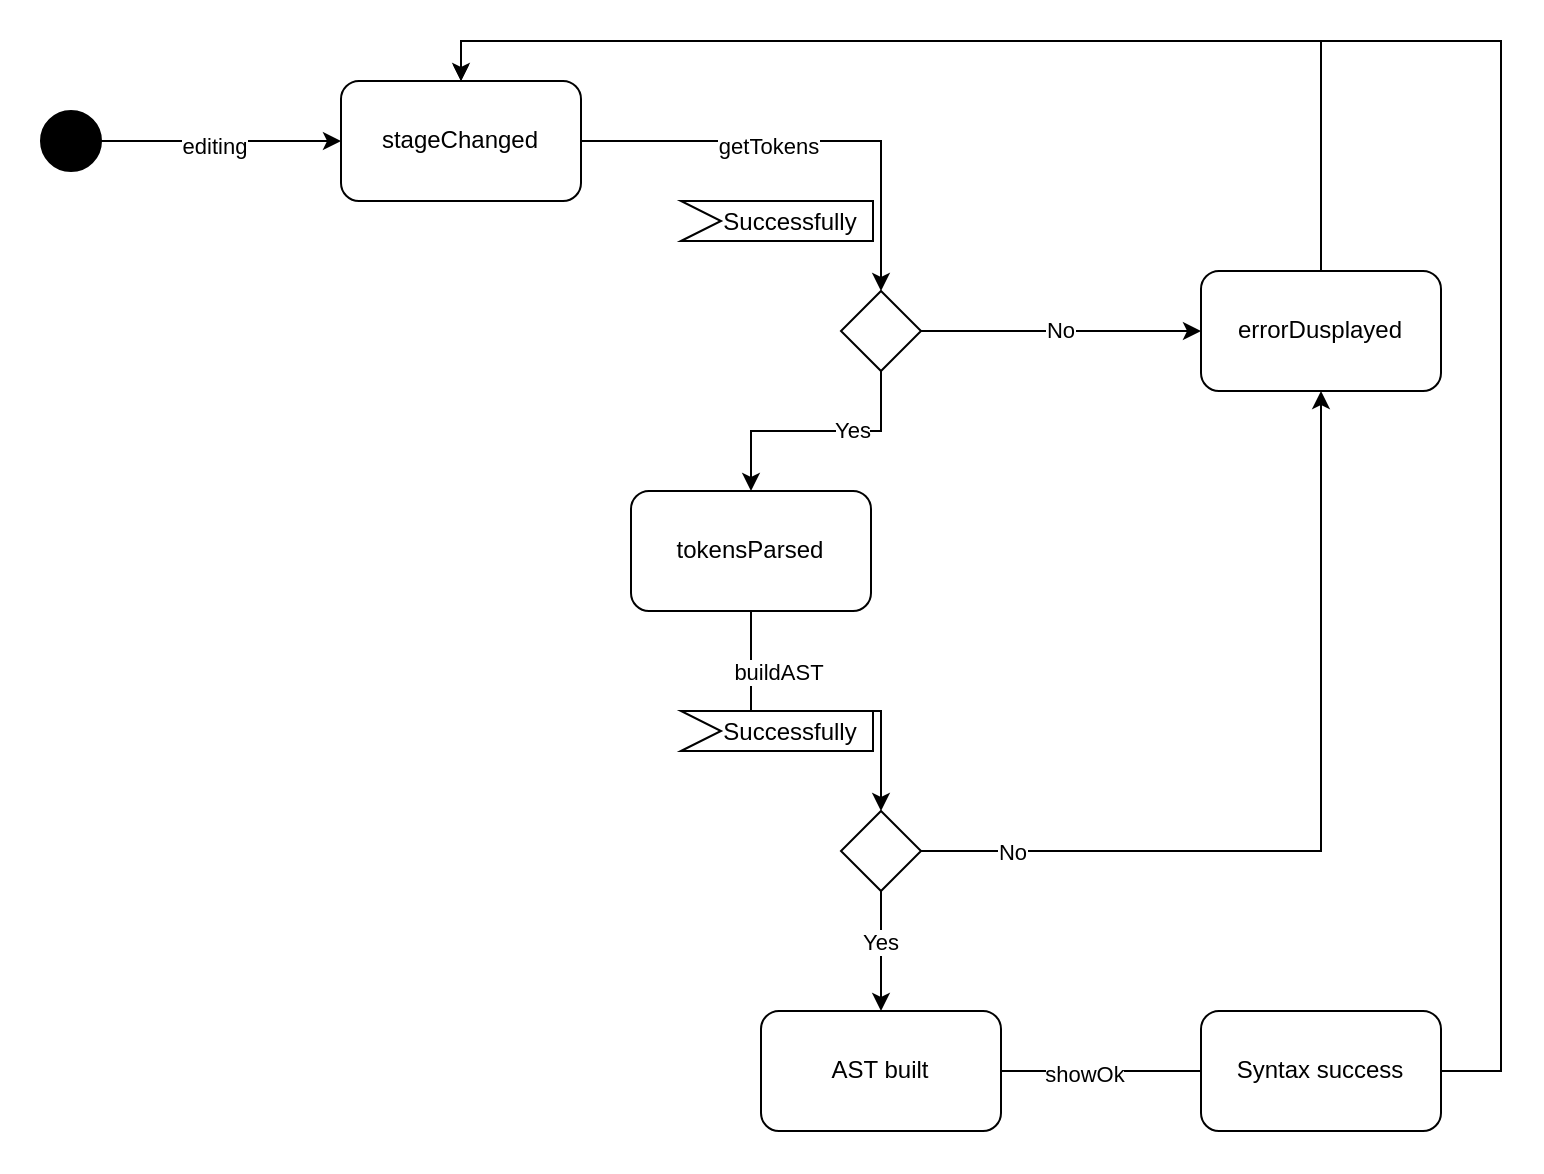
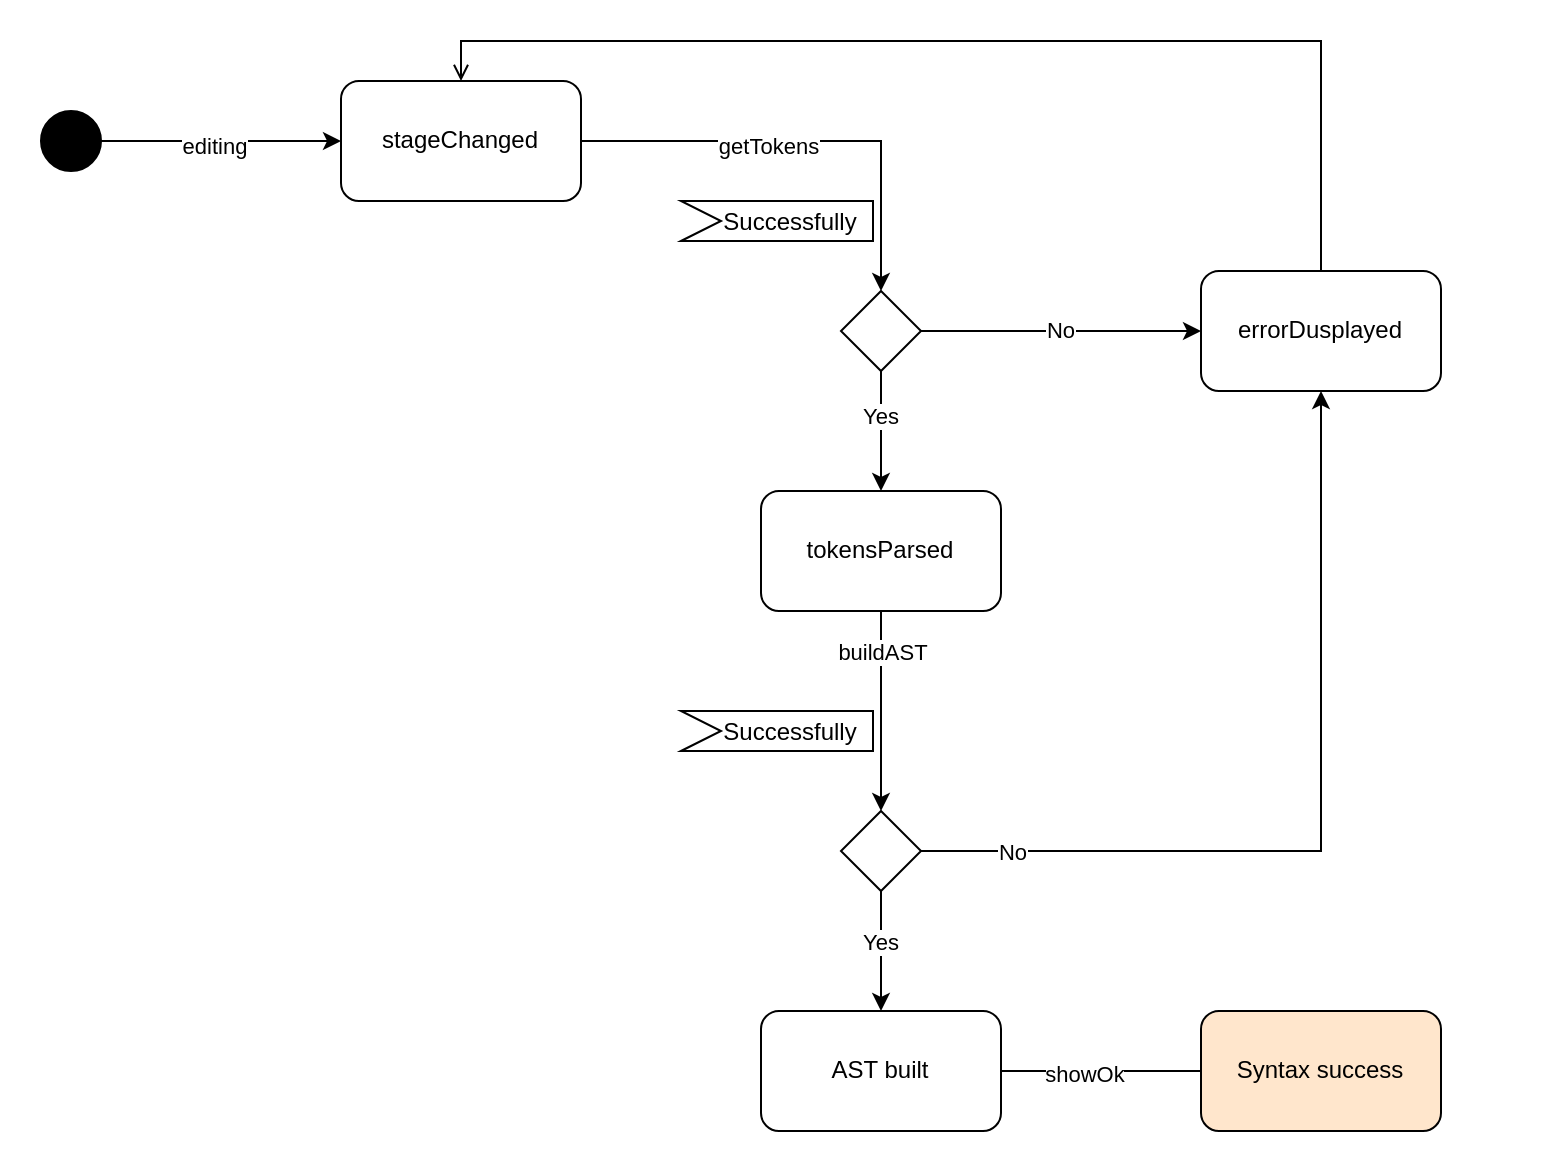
(1501, 498) -> none
(751, 551) -> (881, 551)
(1321, 1071) -> (1321, 1071)
